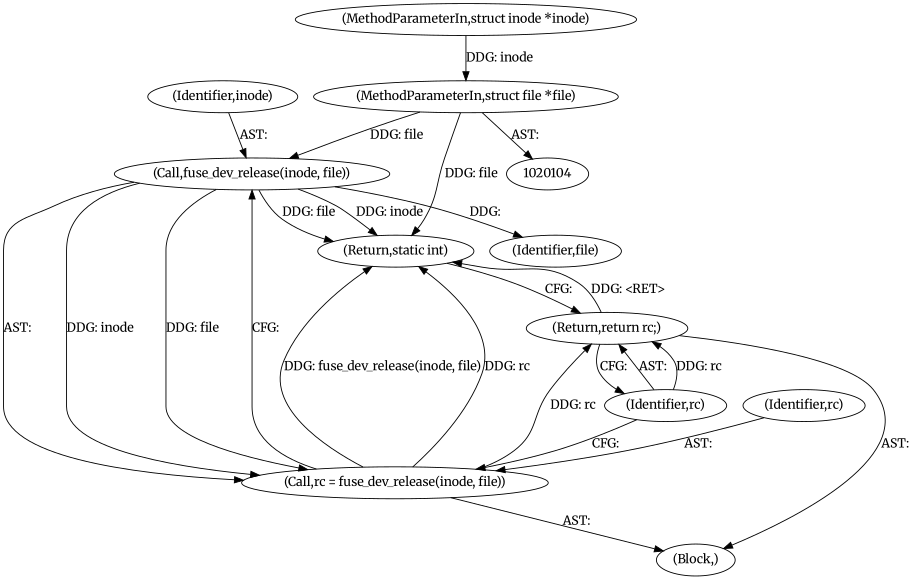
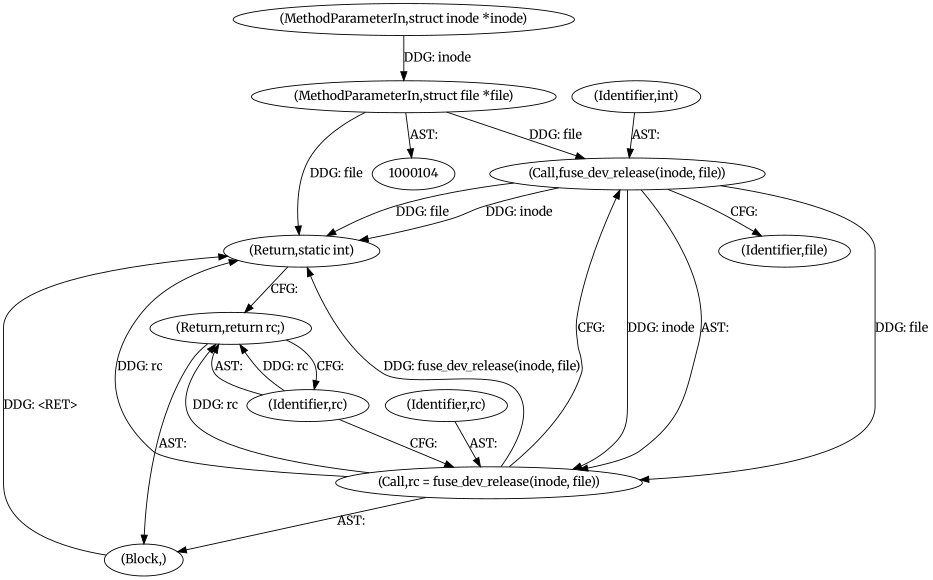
(223, 97) -> (636, 97)
(548, 174) -> (414, 174)
(487, 213) -> (746, 213)
(540, 269) -> (4, 355)
